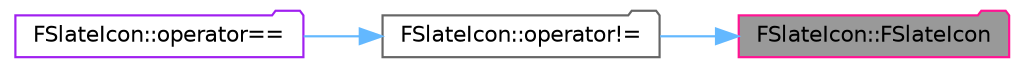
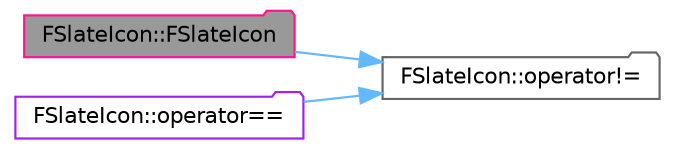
(688, 36) -> (327, 56)
